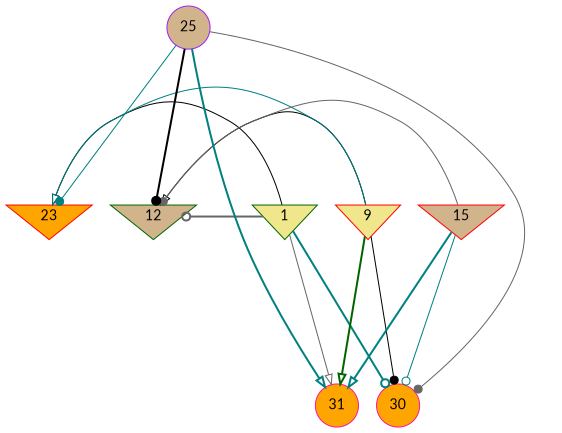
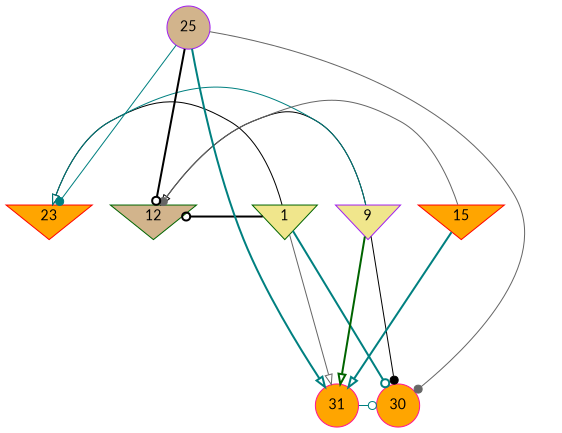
(171, 123) -> (171, 123)
(227, 217) -> (227, 217)
(368, 217) -> (368, 217)
(461, 217) -> (461, 217)
(431, 306) -> (364, 406)
